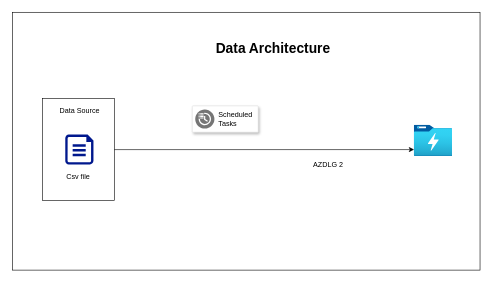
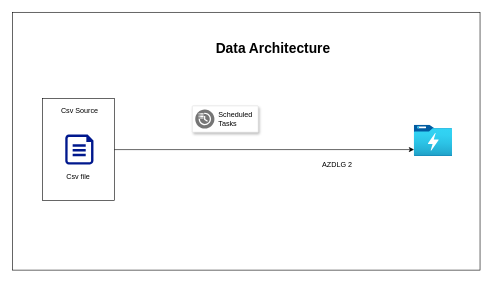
(80, 111) -> (80, 111)
(329, 165) -> (338, 165)
